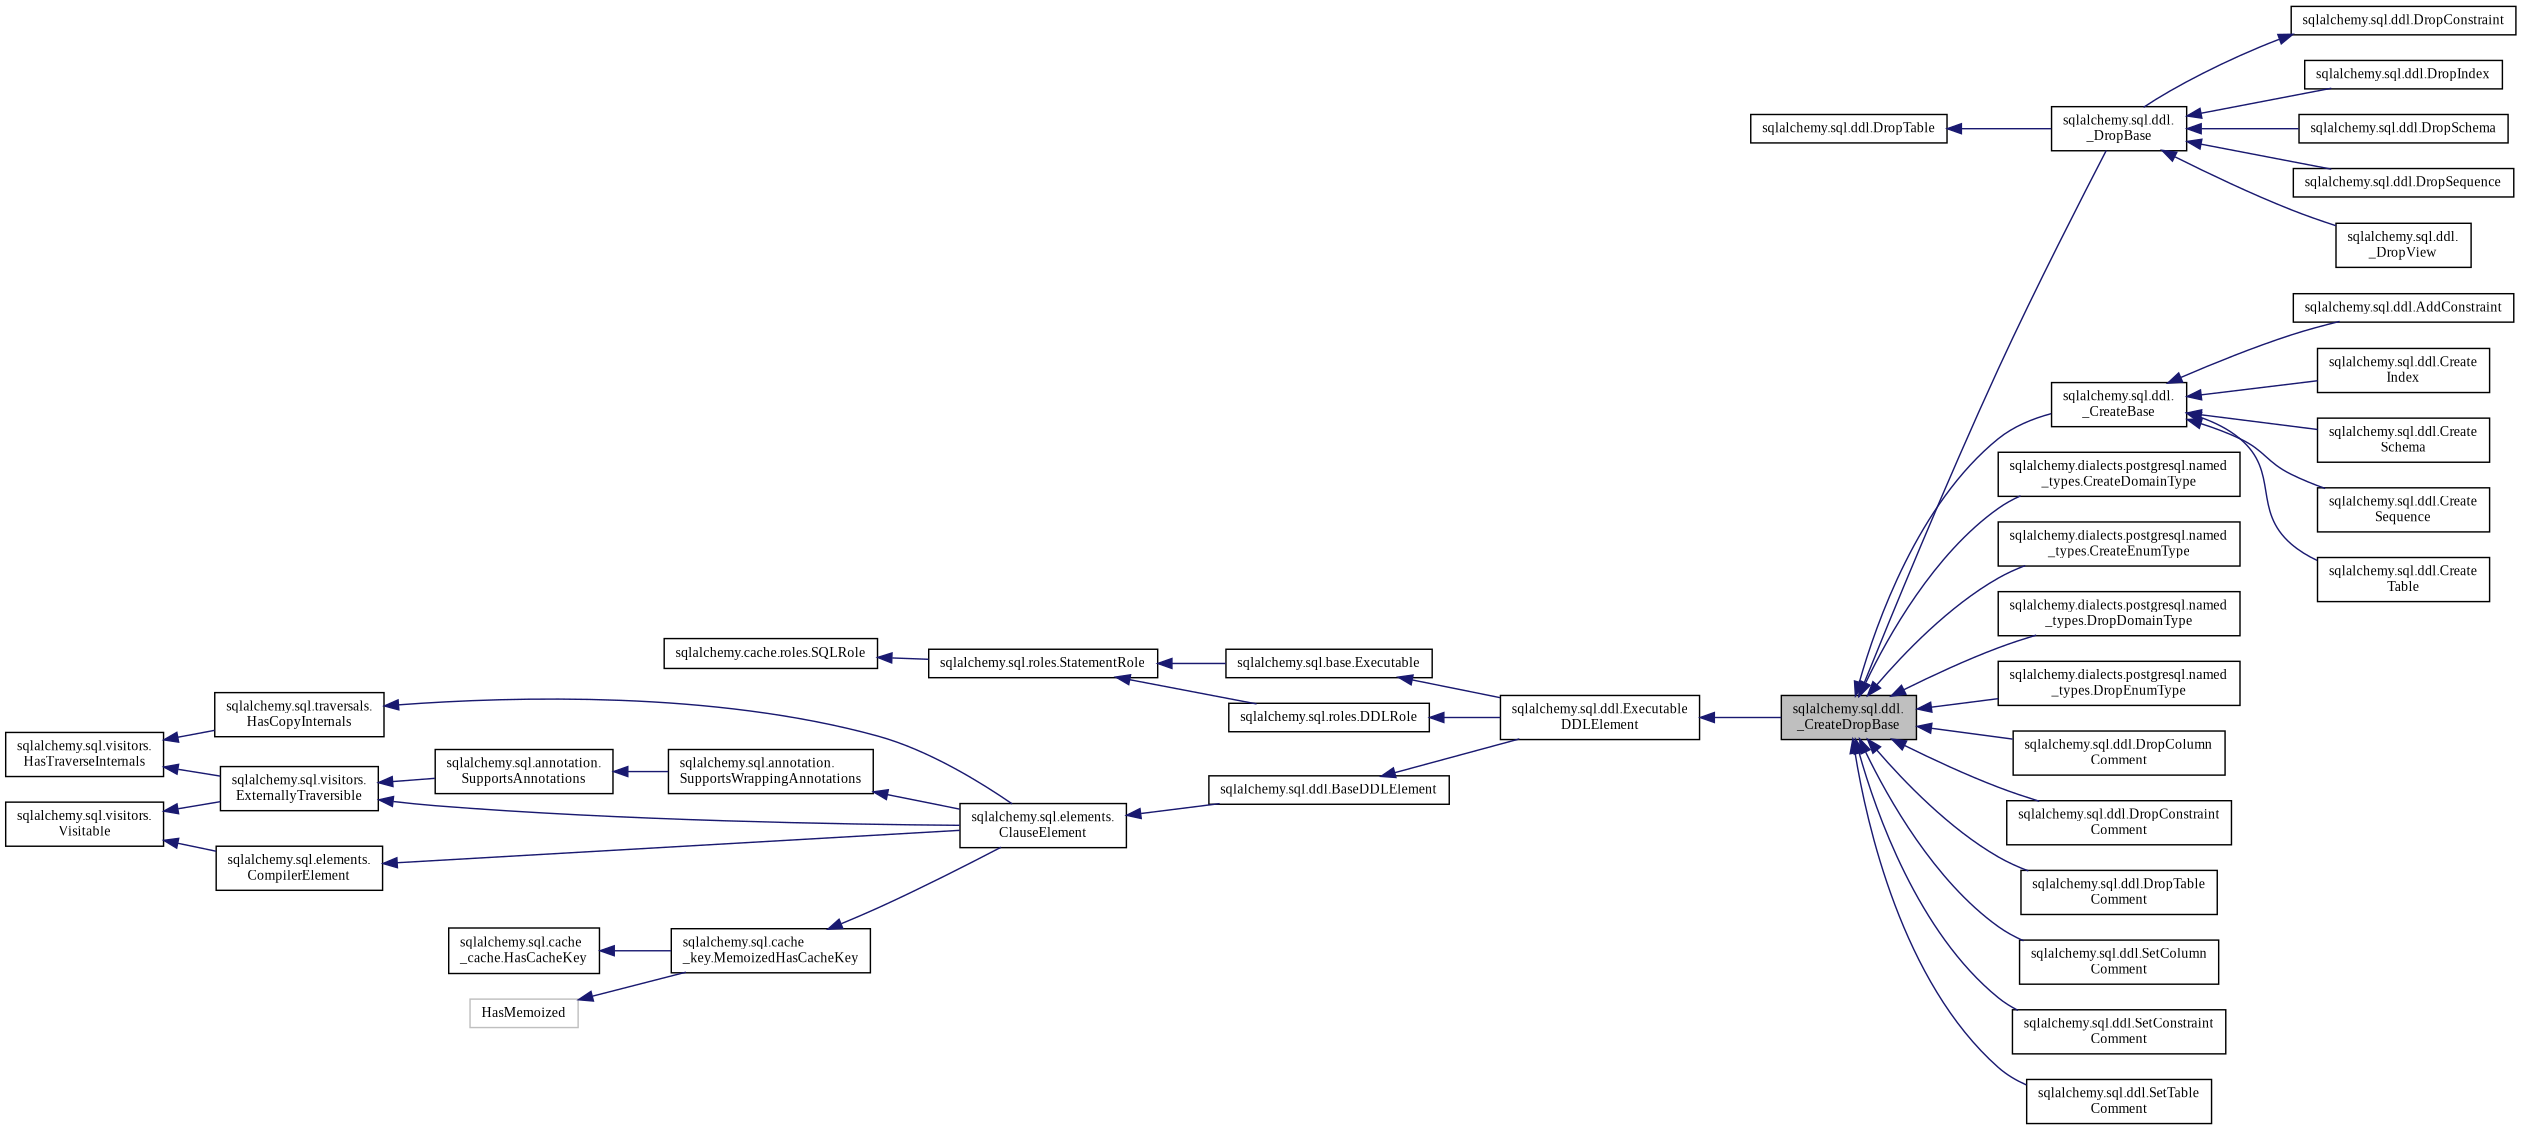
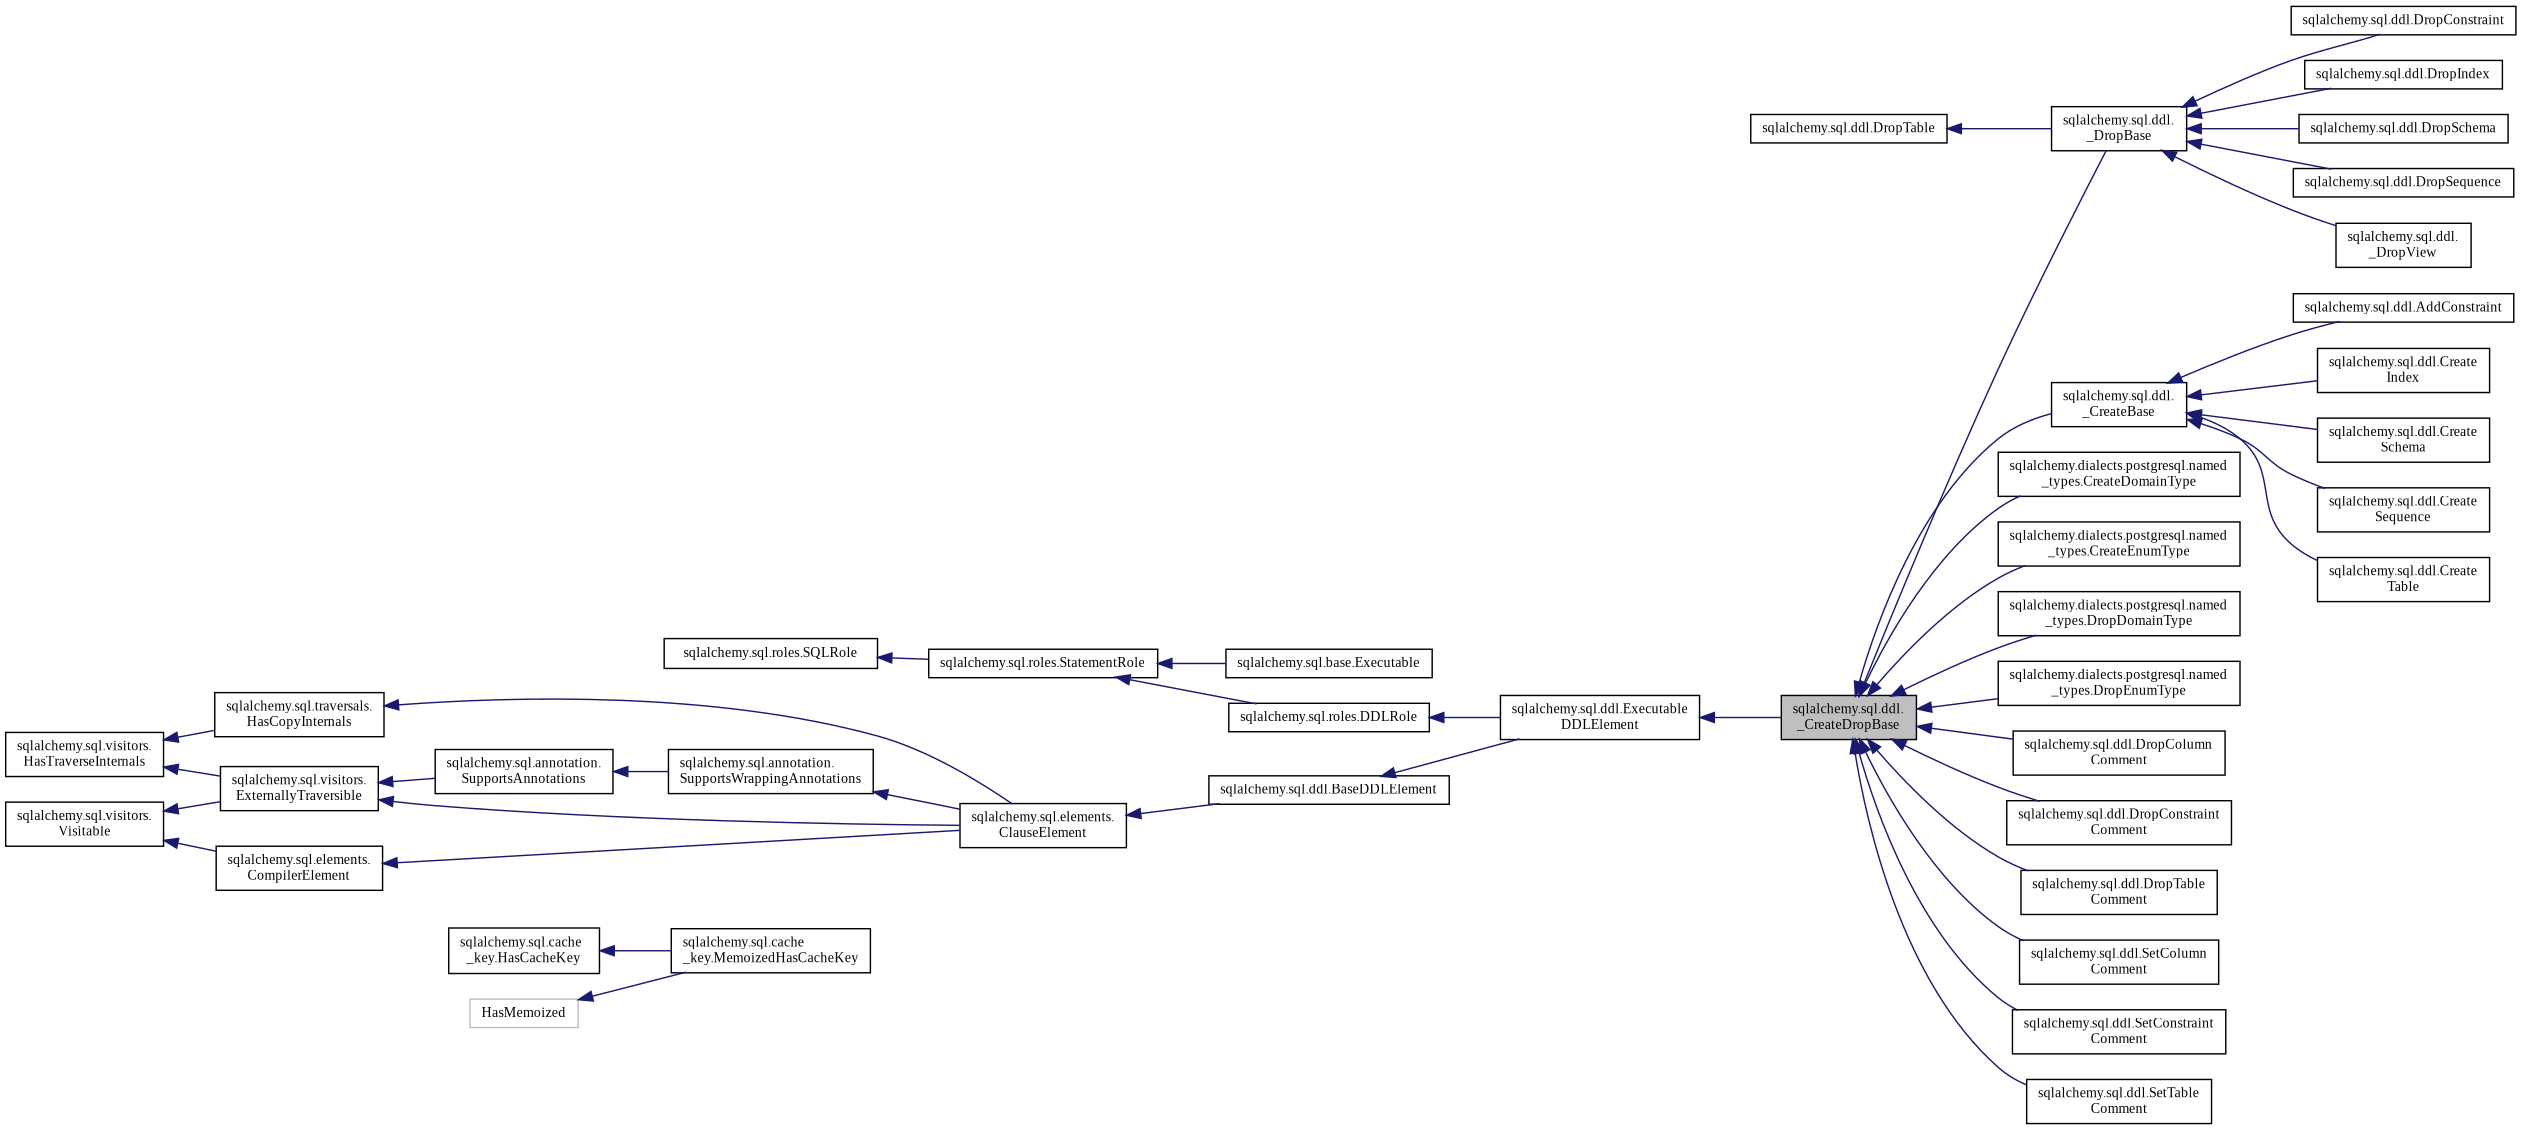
(2210, 70) -> (2286, 62)
(771, 654) -> (771, 654)
(1456, 689) -> none
(922, 887) -> none
(524, 951) -> (524, 951)
